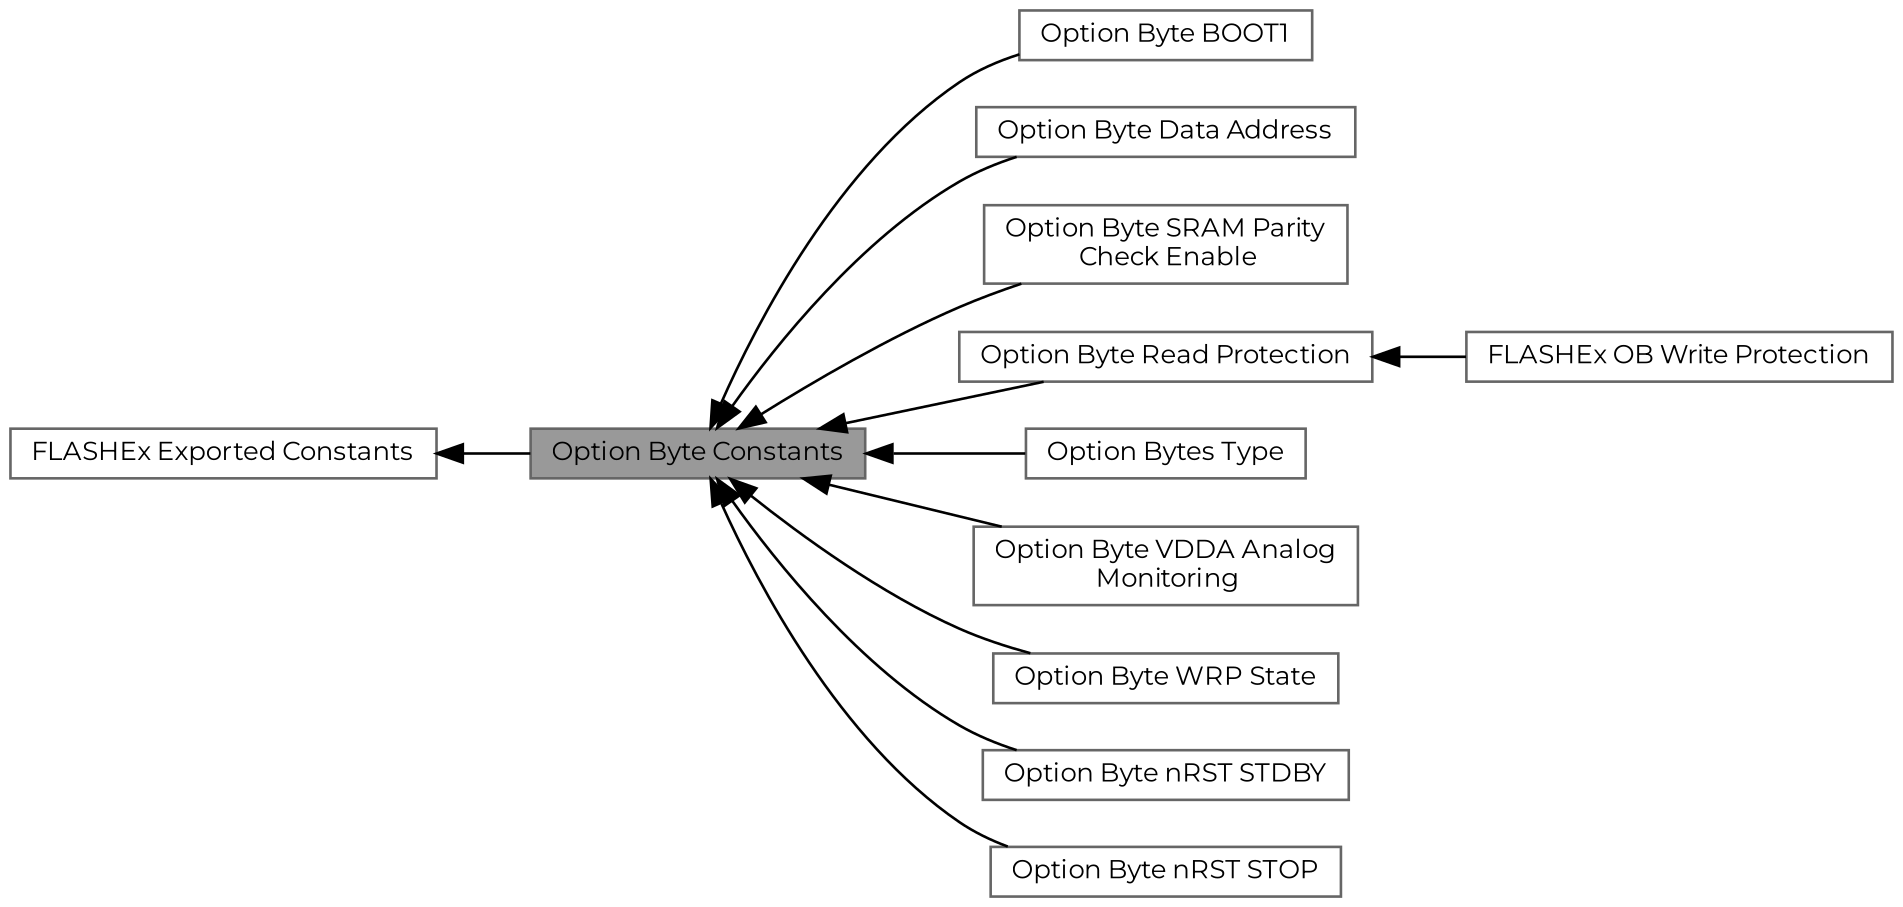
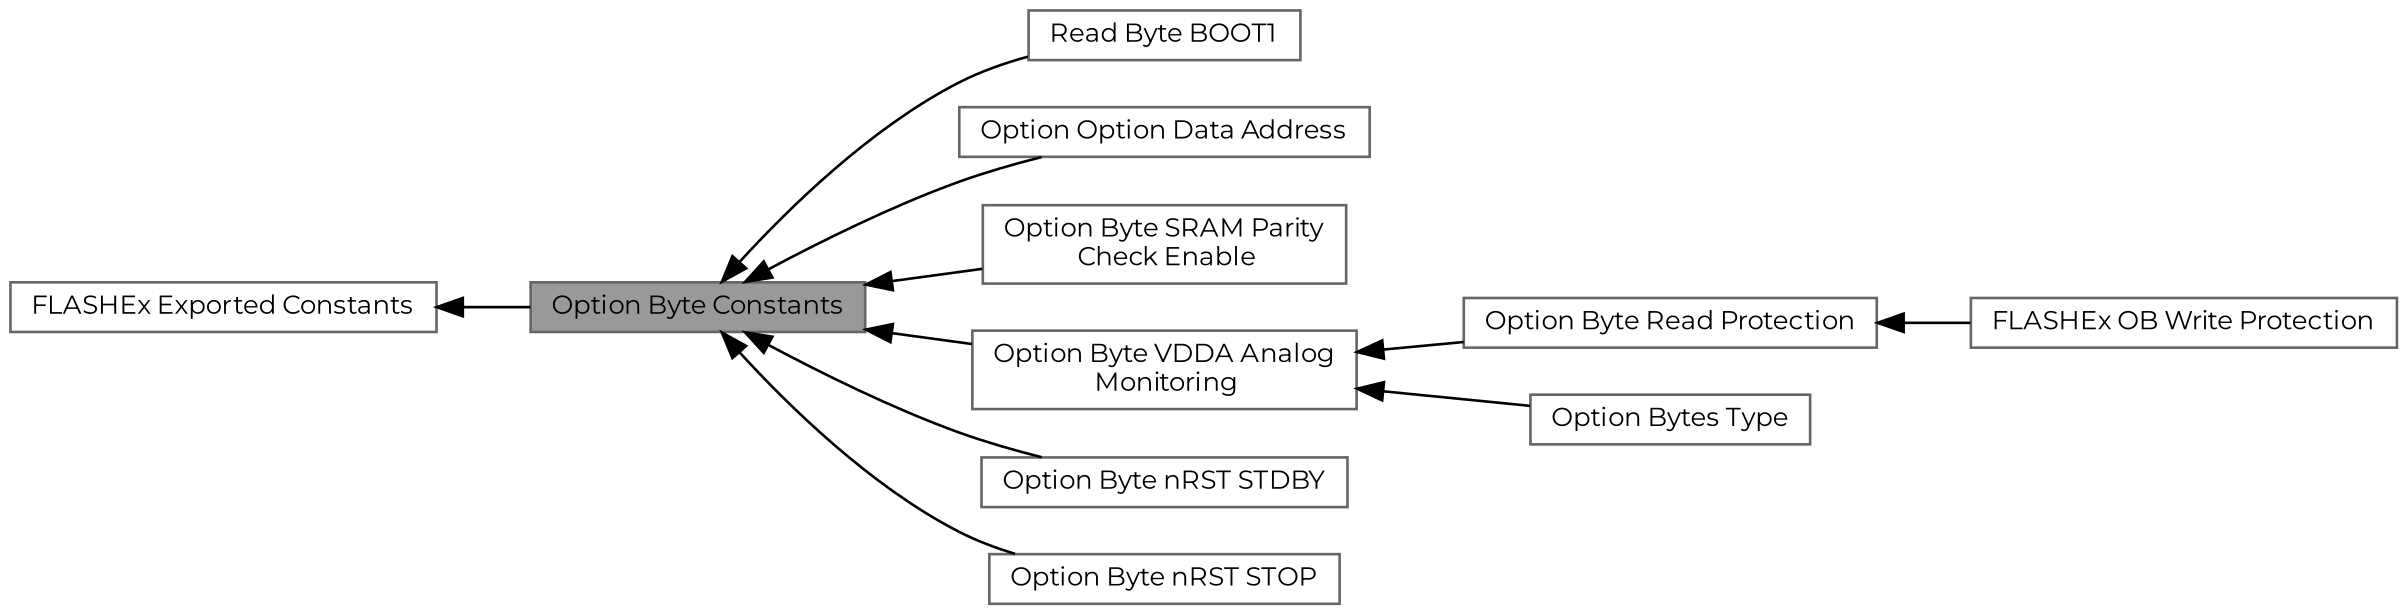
(1166, 35) -> (1164, 35)
(1166, 132) -> (1164, 132)
(945, 403) -> (1424, 346)
(959, 454) -> (1457, 399)
(1166, 678) -> none
